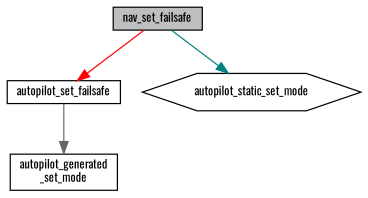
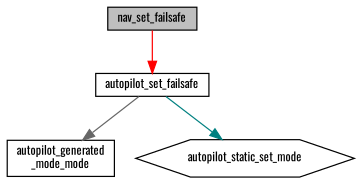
(195, 48) -> (189, 114)
(64, 172) -> (61, 158)
